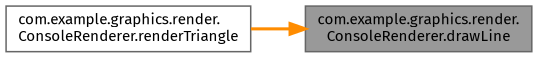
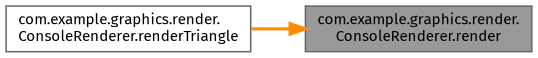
(419, 29) -> (419, 29)
